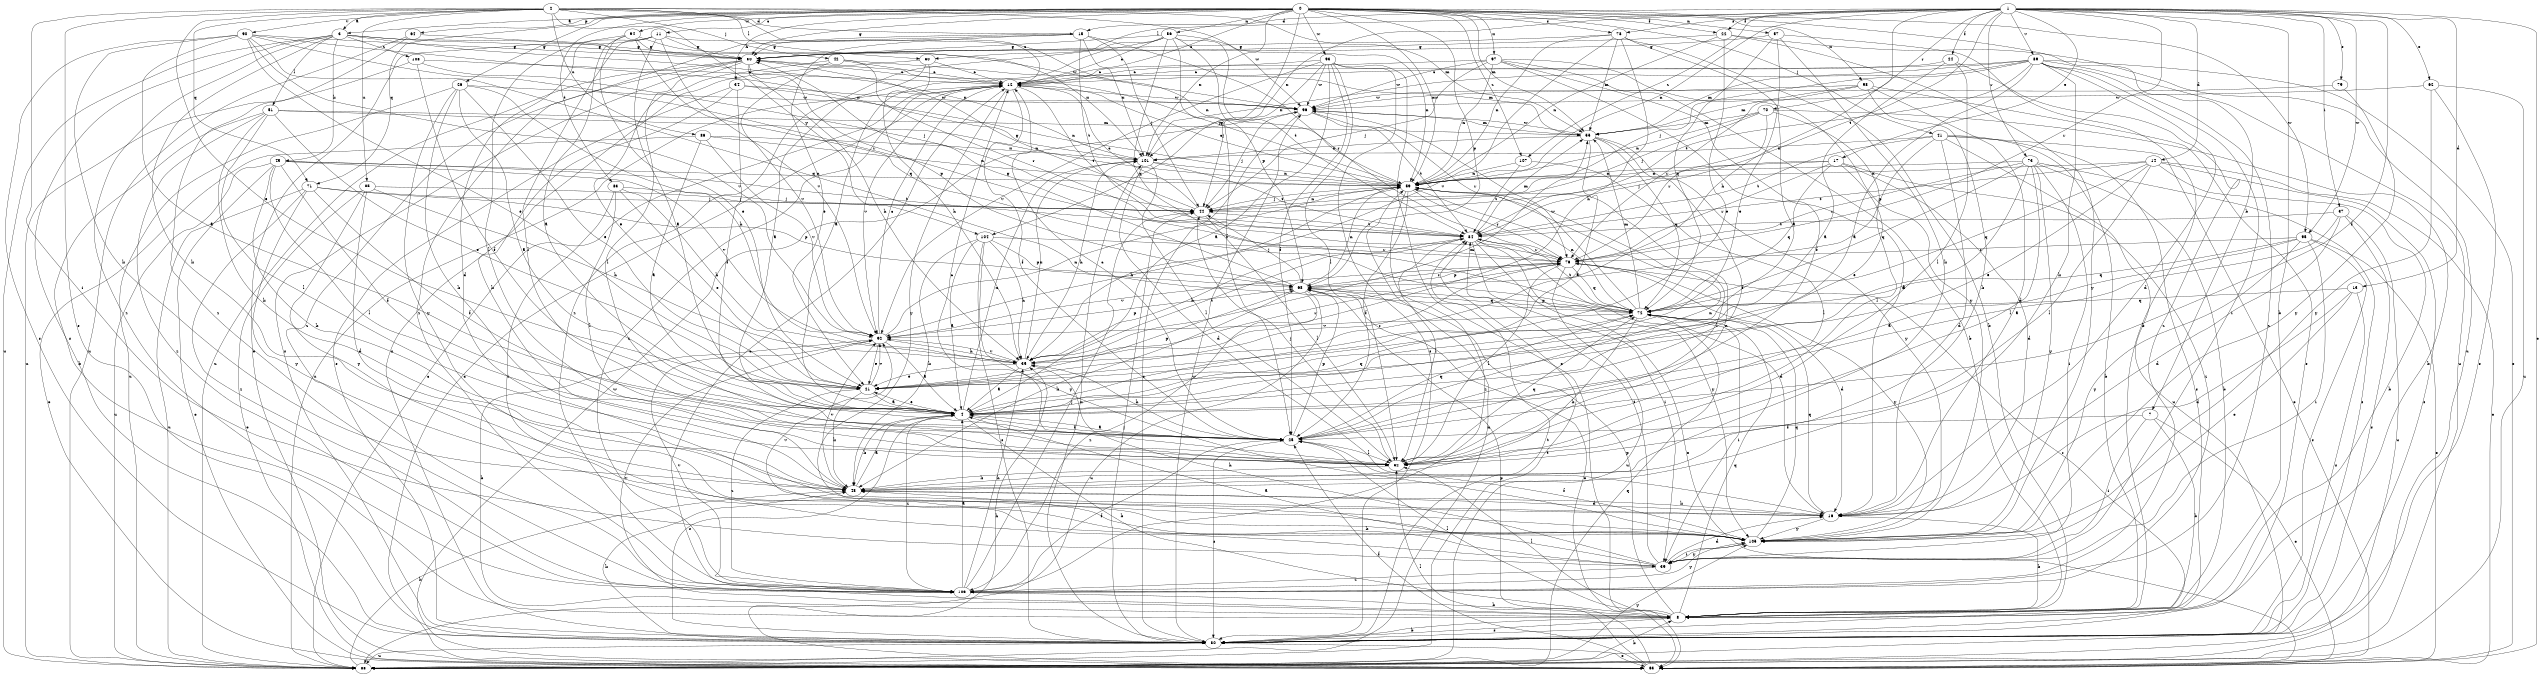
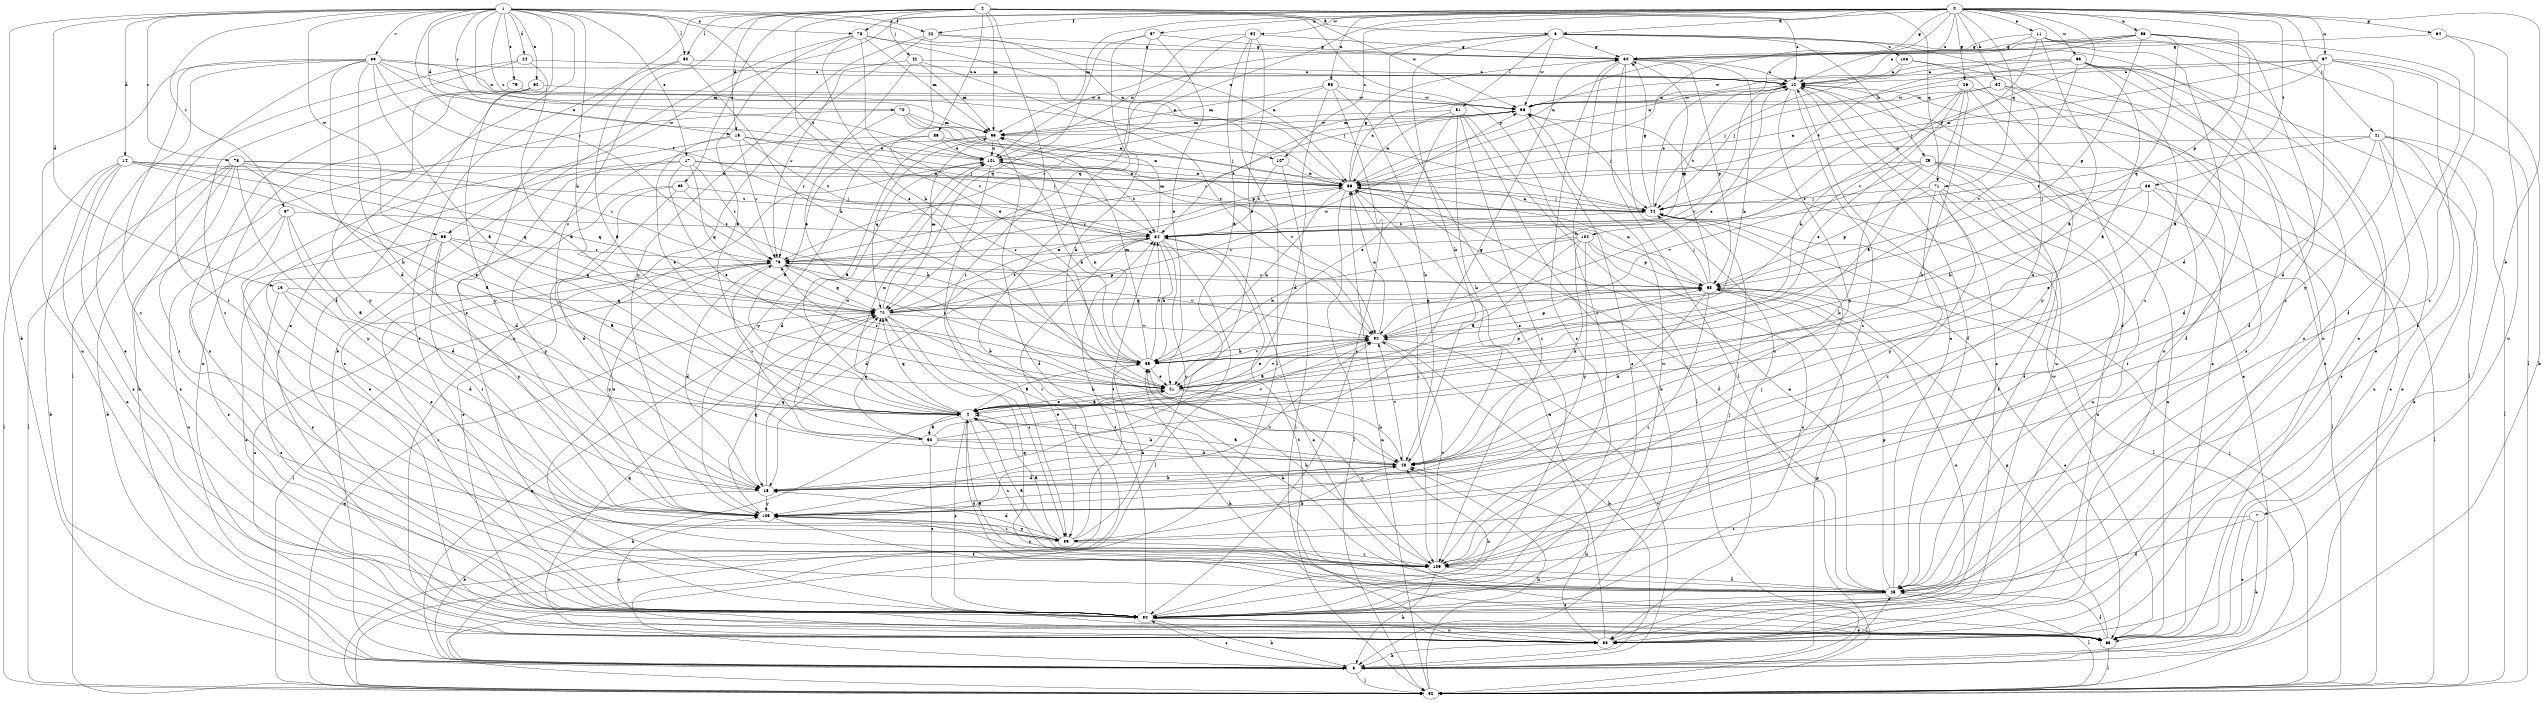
(913, 36) -> none
(437, 319) -> (942, 419)
